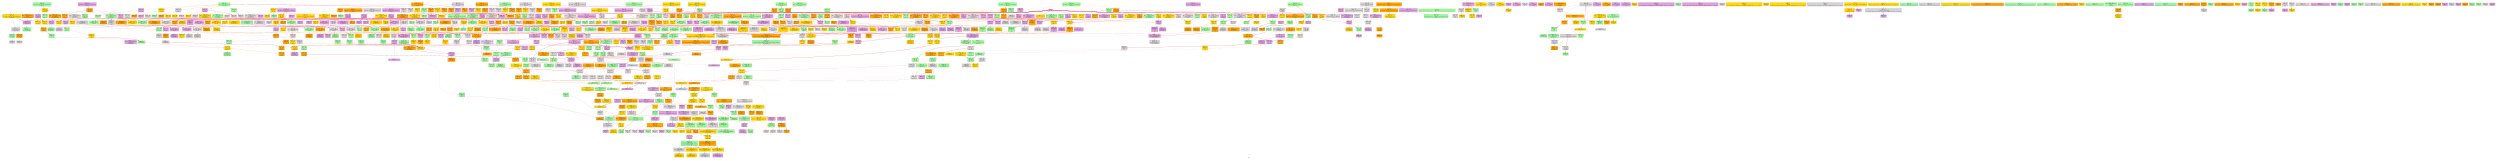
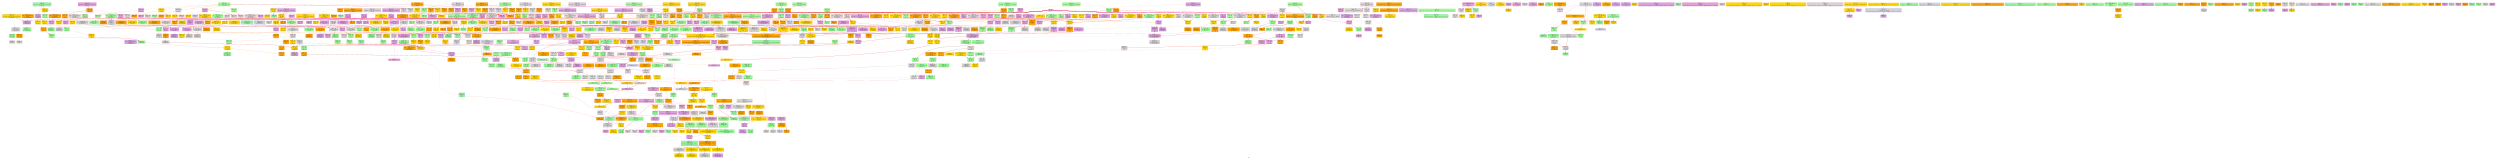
(1549, 4) -> (1549, 4)
(601, 29) -> (601, 29)
